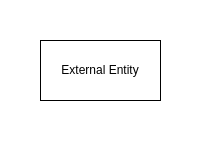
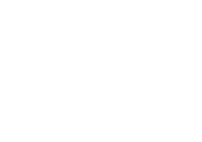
(101, 71) -> none
